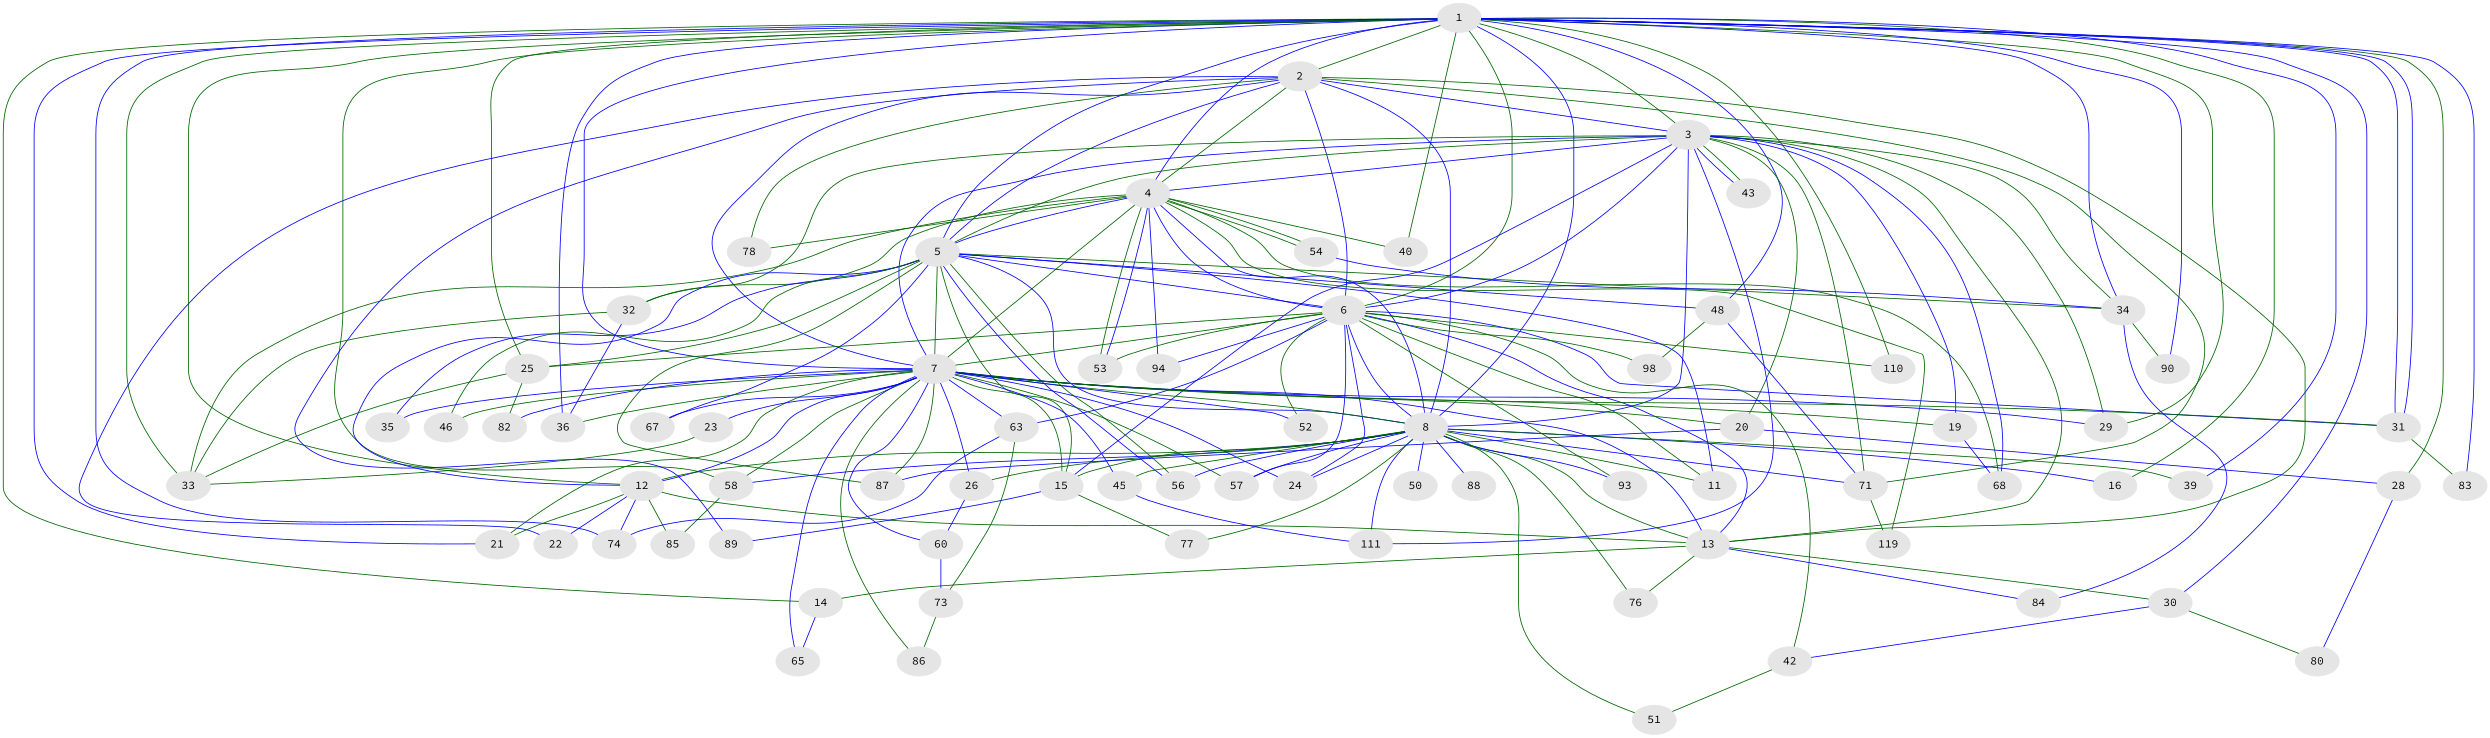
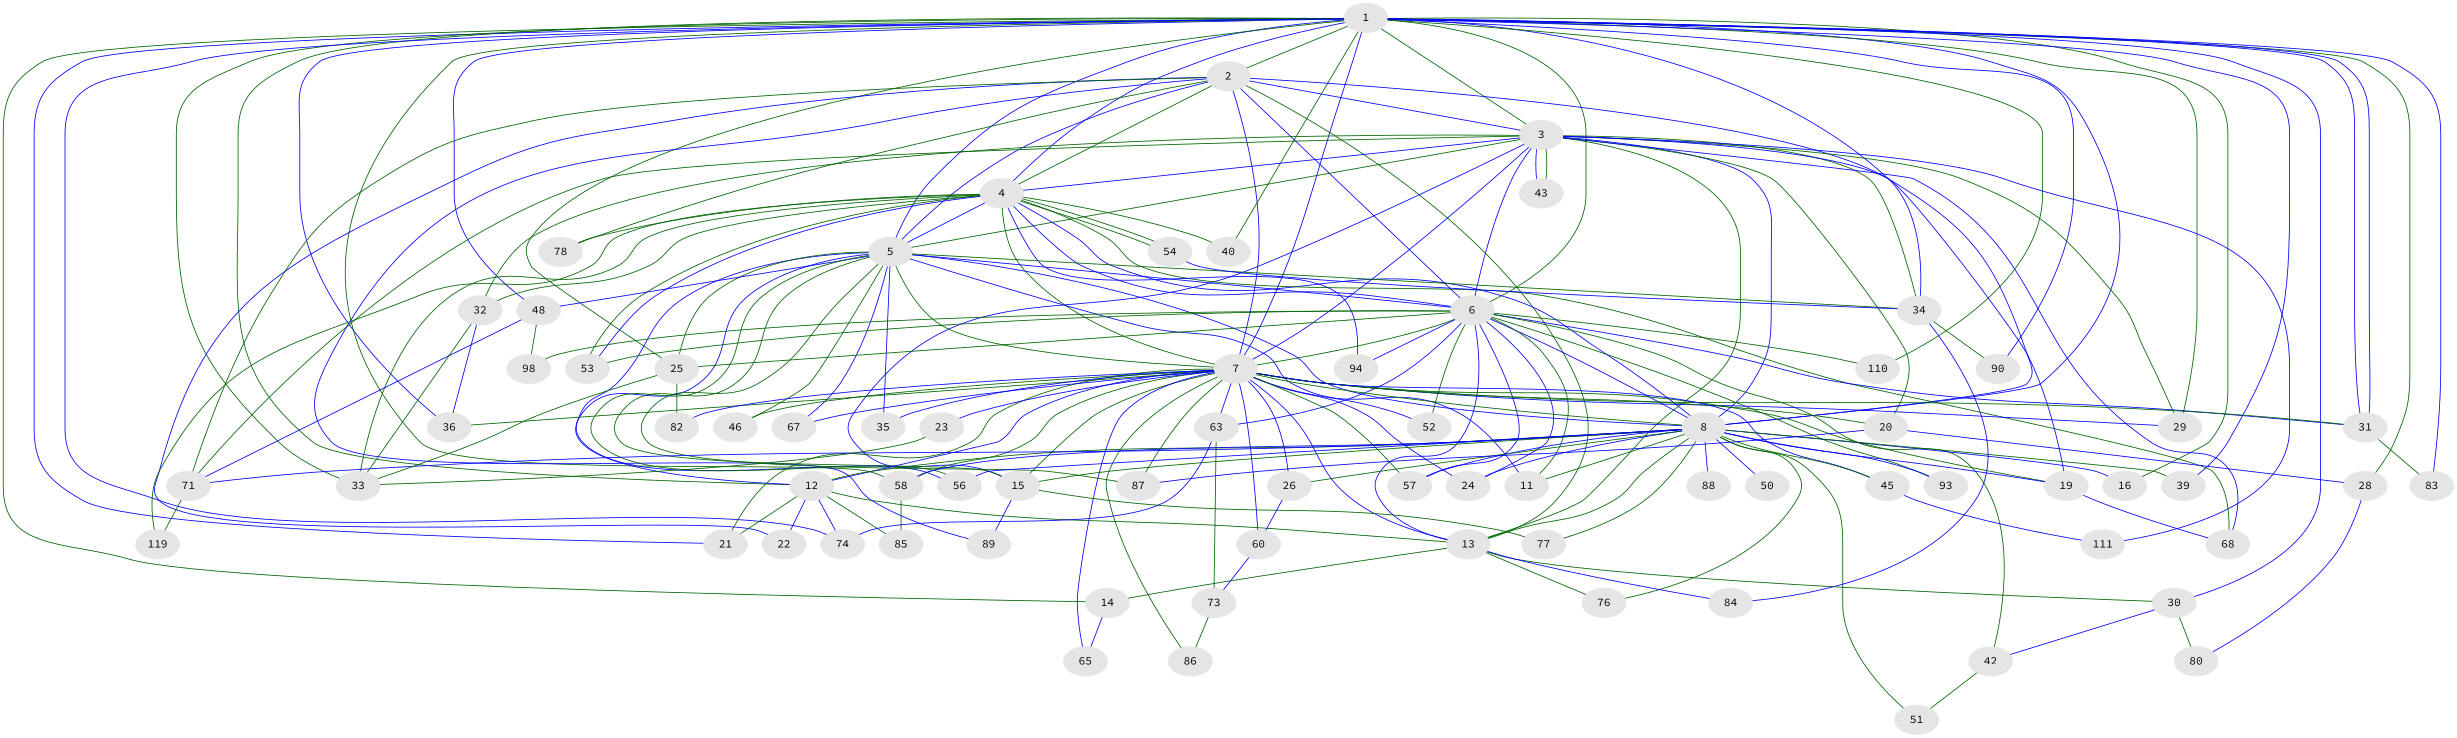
(1382, 480) -> (1908, 462)
